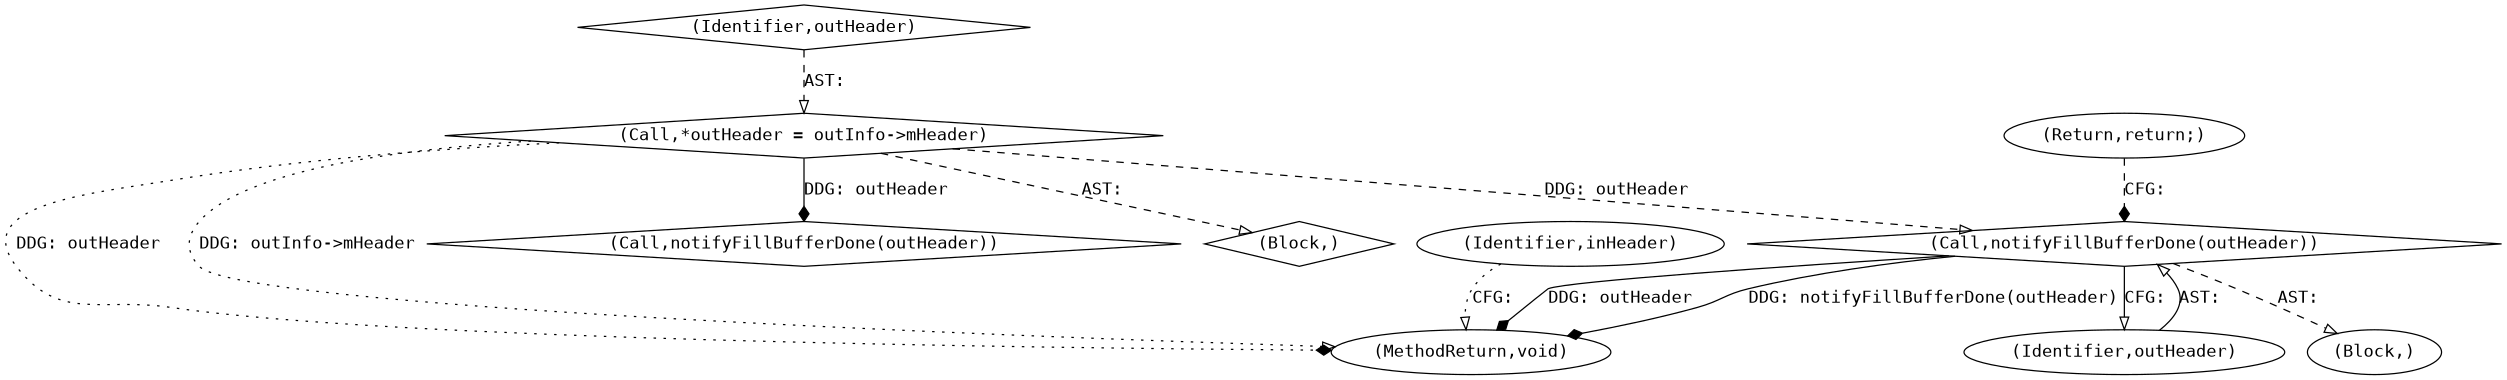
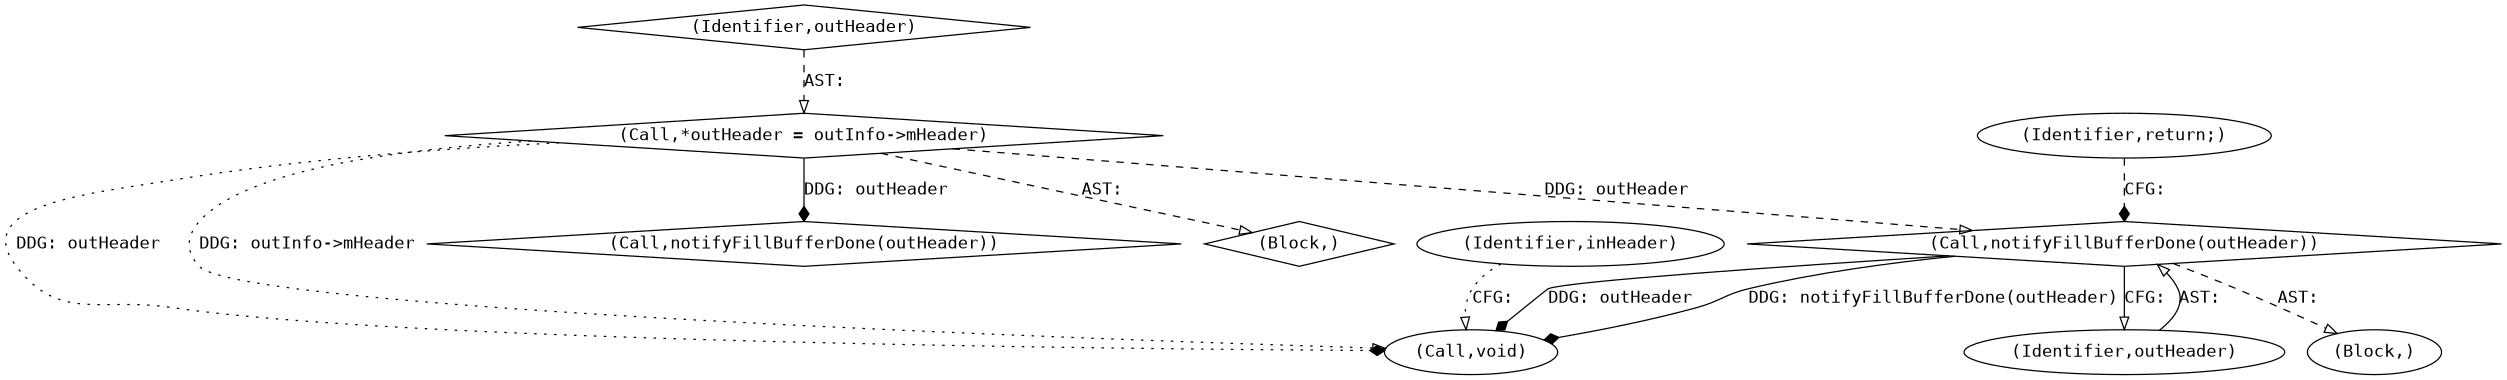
(2124, 136) -> (2124, 136)
(1471, 352) -> (1471, 352)
